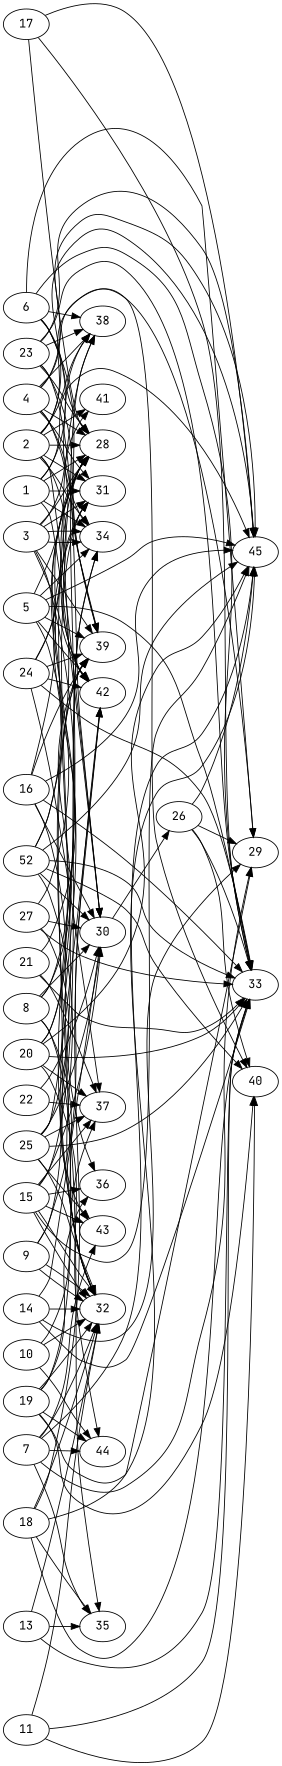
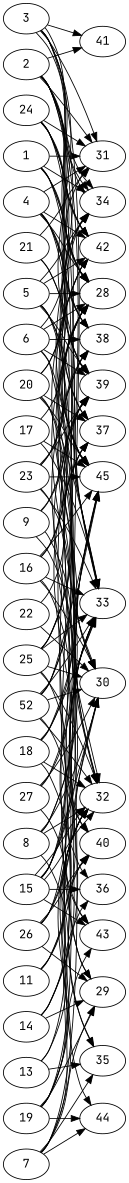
(127, 896) -> (73, 817)
(26, 1355) -> none
